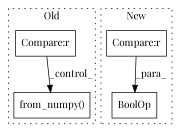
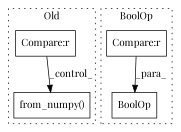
(137, 17) -> (137, 17)
